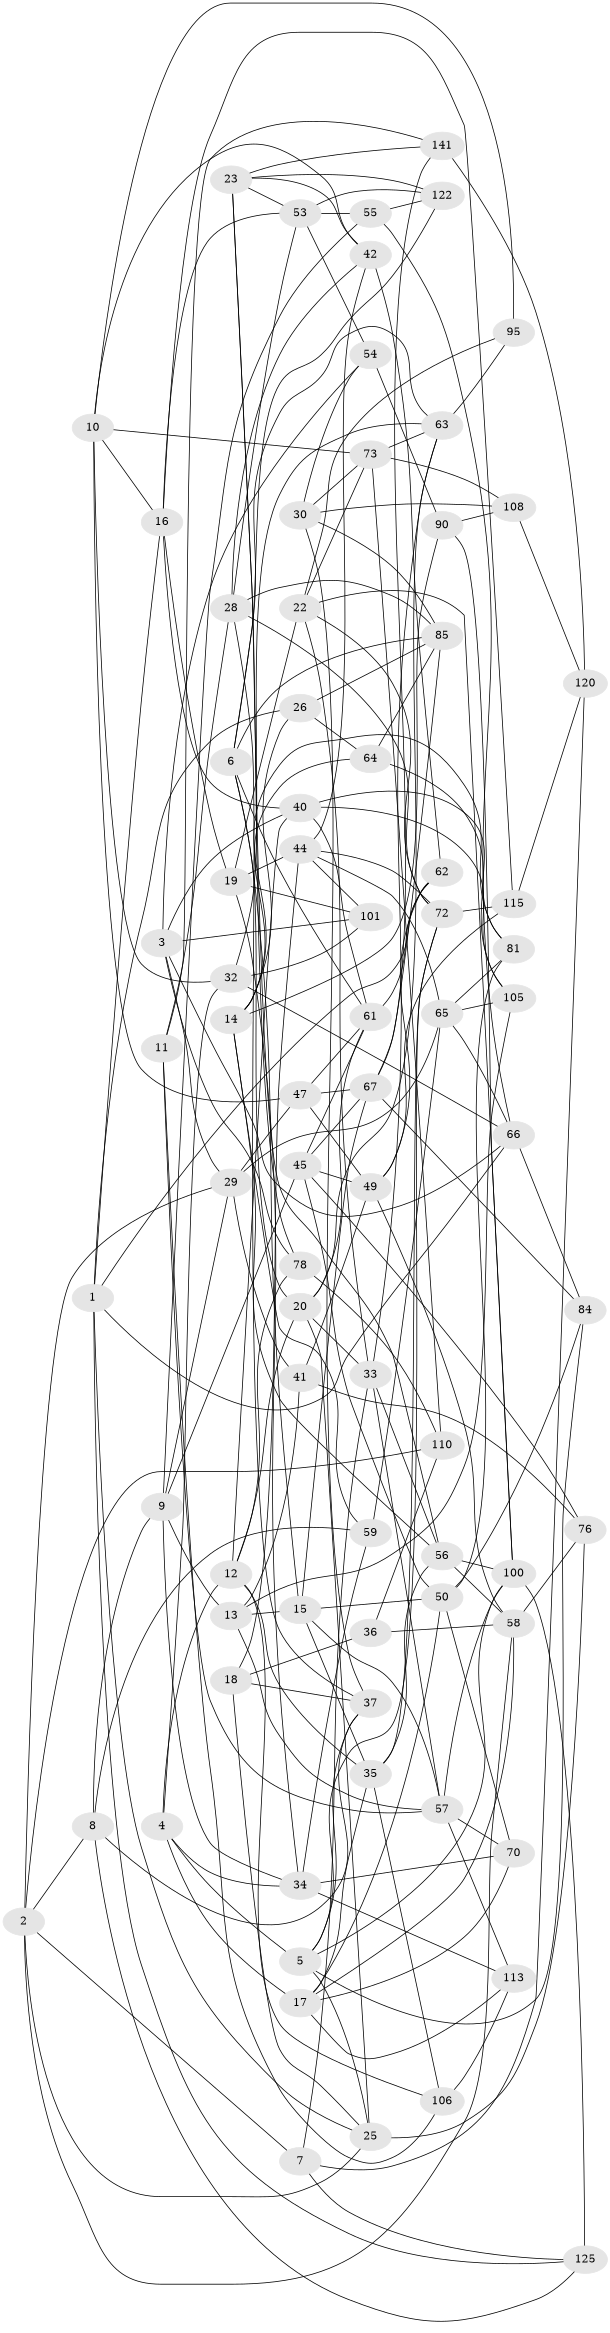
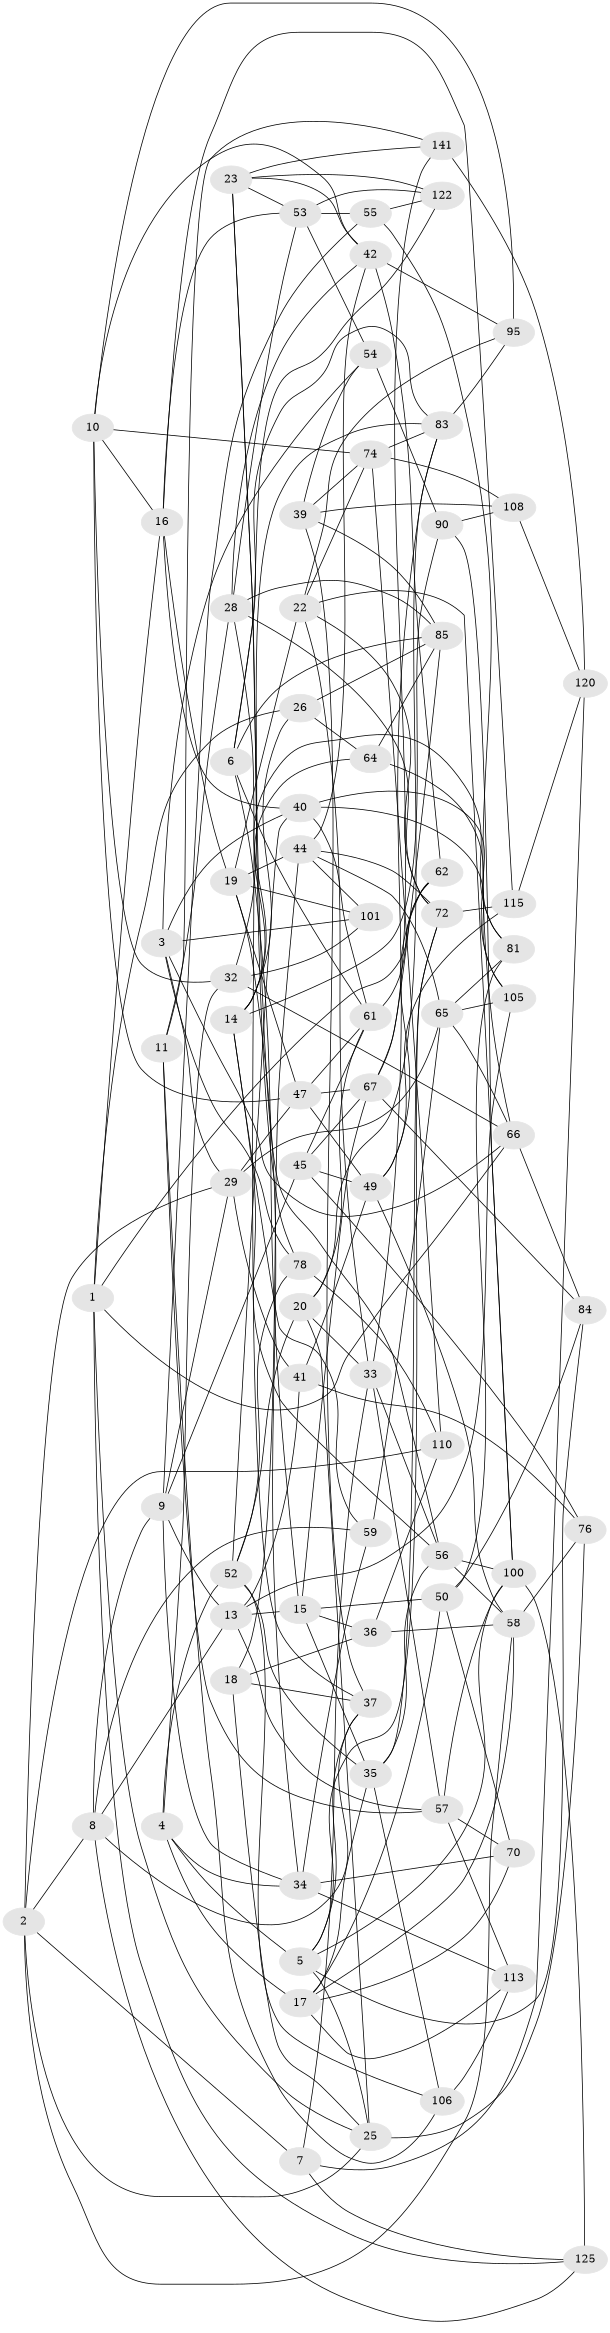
none -> (442, 294)
(442, 426) -> (442, 426)
(371, 455) -> (371, 455)
(300, 515) -> (300, 515)
none -> (273, 1012)
(256, 1038) -> none
(347, 1390) -> none
(231, 1575) -> (231, 1575)
(396, 1687) -> (333, 1621)
none -> (162, 1721)
